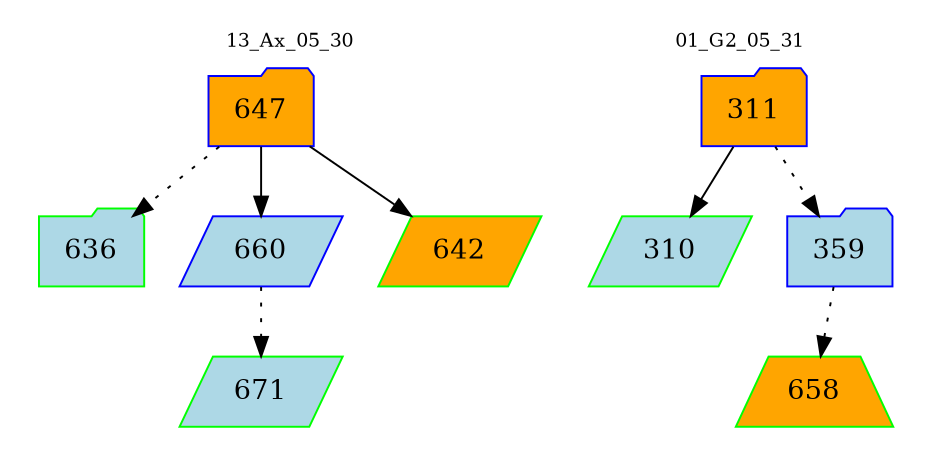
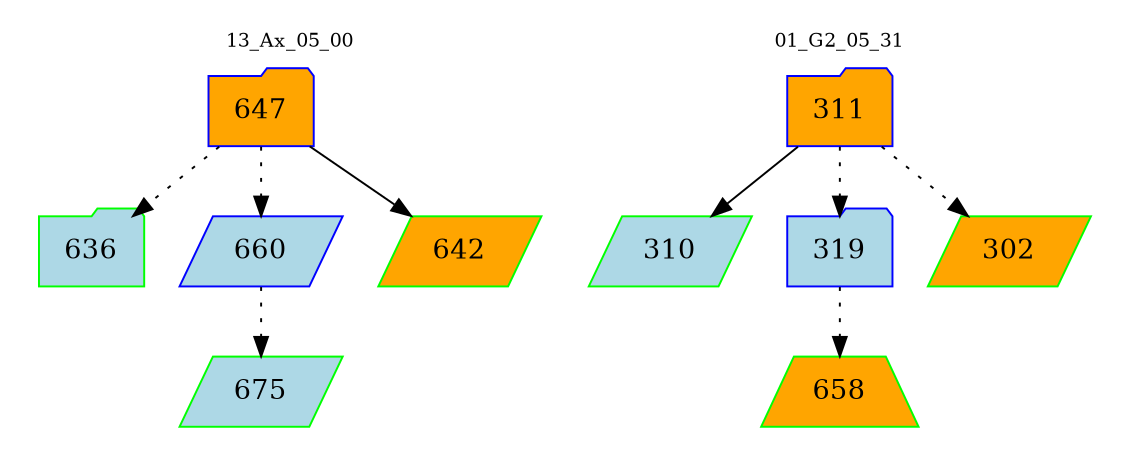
(290, 42) -> (290, 42)
(261, 172) -> (261, 172)
(840, 251) -> (840, 251)
none -> (1009, 251)
(261, 392) -> (261, 392)
